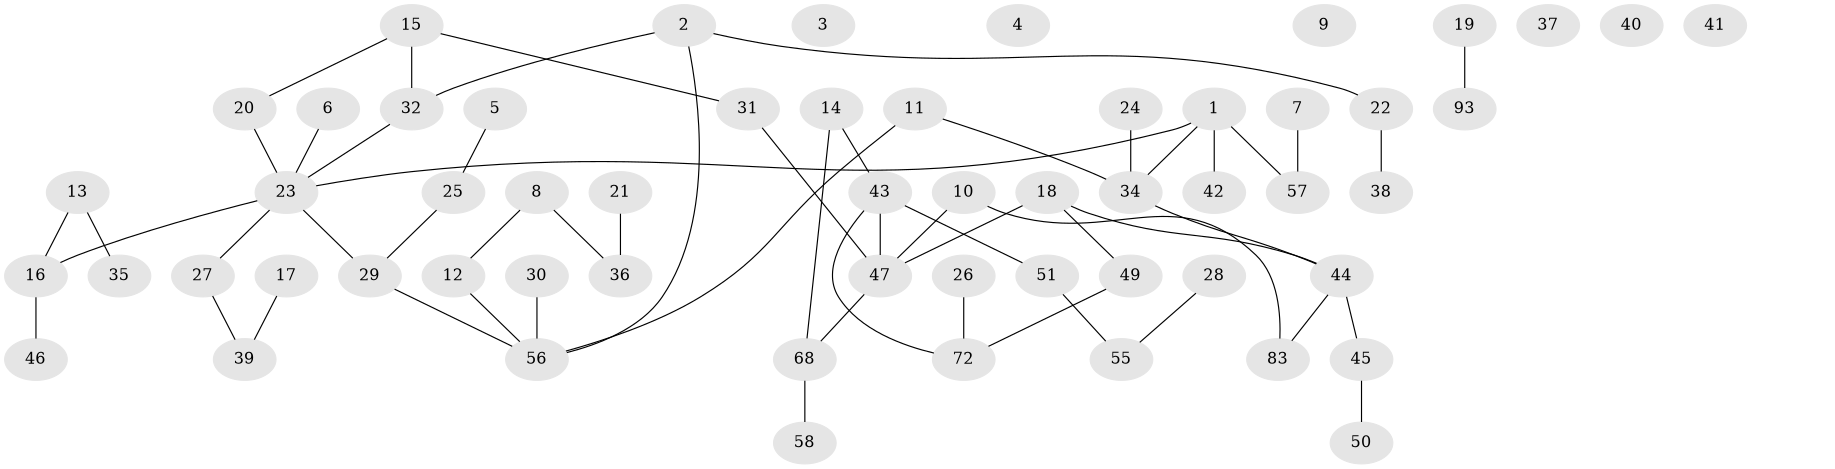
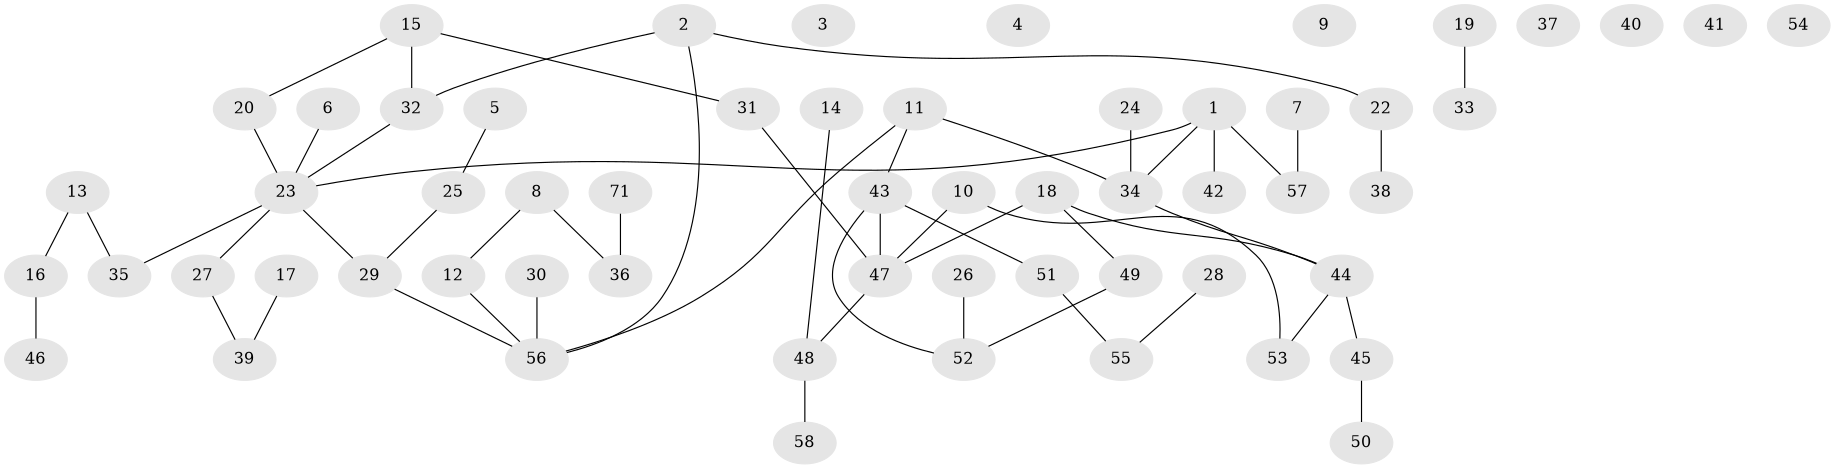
none -> (1799, 26)
(1465, 109) -> (1465, 109)
(854, 148) -> (898, 151)
(620, 193) -> (620, 193)
(158, 228) -> (203, 234)
(805, 360) -> (805, 360)
(964, 360) -> (964, 360)
(1278, 360) -> (1278, 360)
